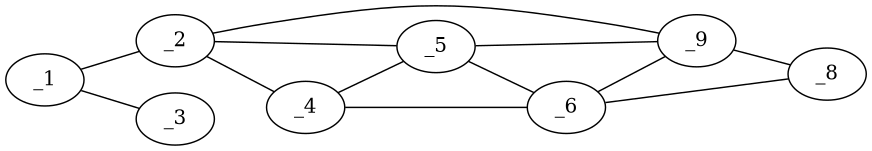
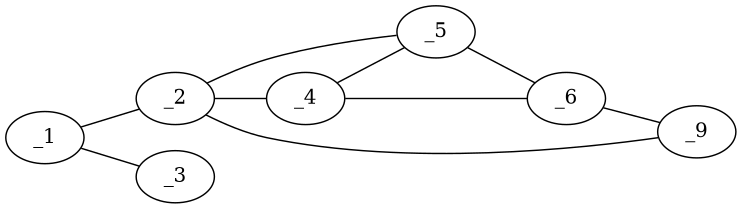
(567, 44) -> none
(827, 74) -> none
